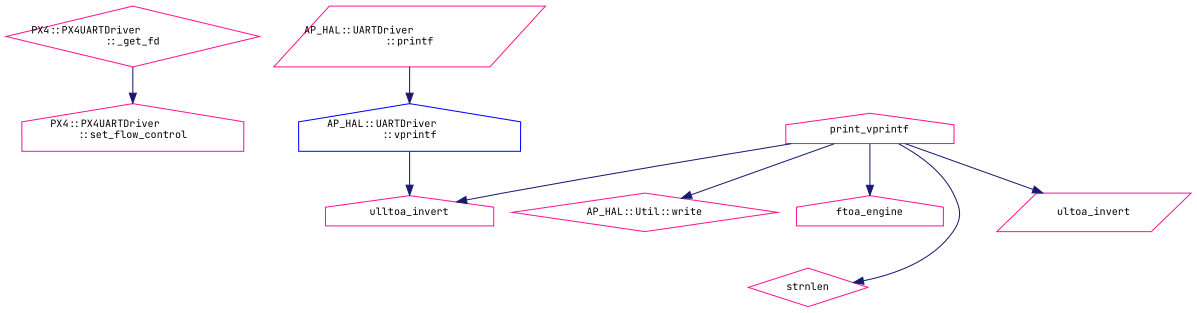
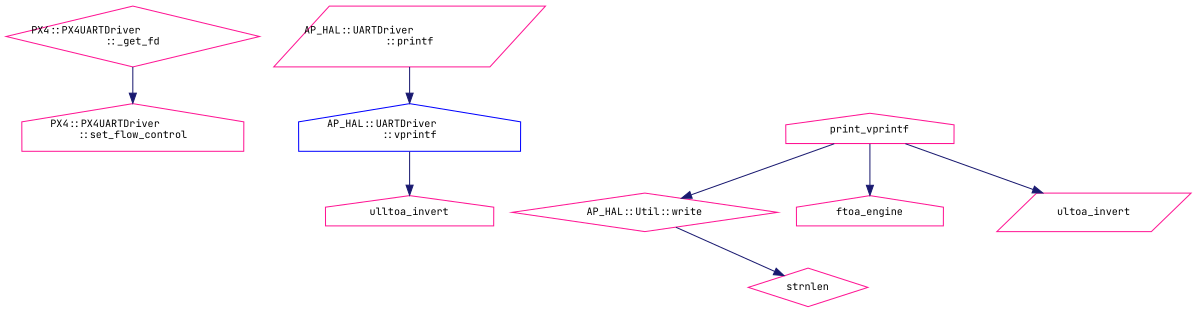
(629, 171) -> none
(956, 227) -> (725, 249)
